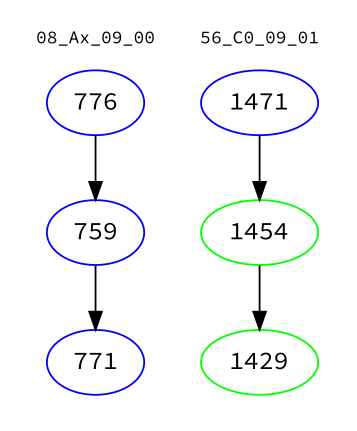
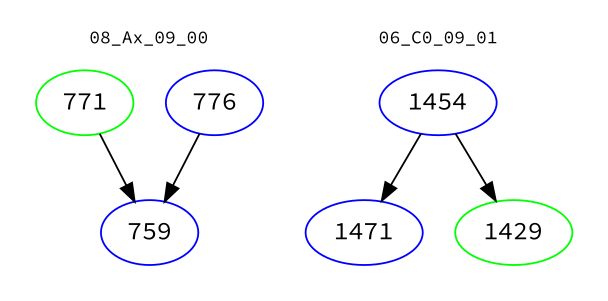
(261, 39) -> (439, 39)
(260, 159) -> (406, 159)
(260, 233) -> (438, 103)
(96, 289) -> (113, 160)
(96, 362) -> (85, 103)
